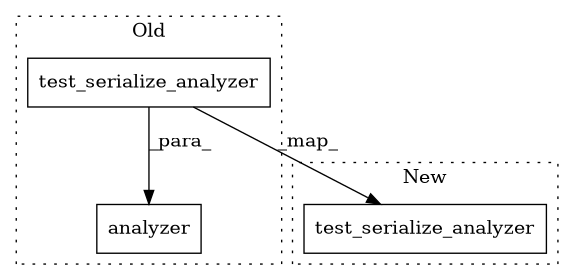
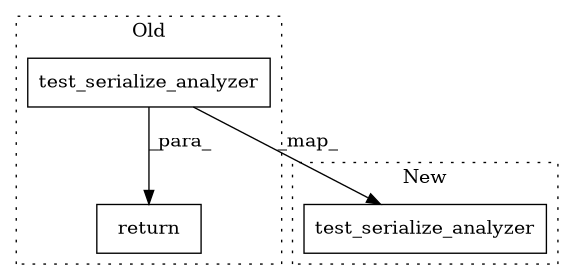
(149, 229) -> (149, 229)
